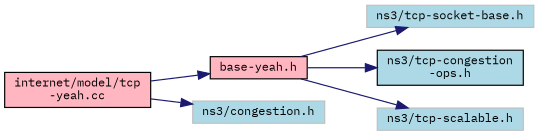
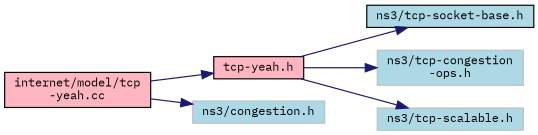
(450, 16) -> (450, 16)
(259, 68) -> (259, 68)
(450, 68) -> (450, 68)
